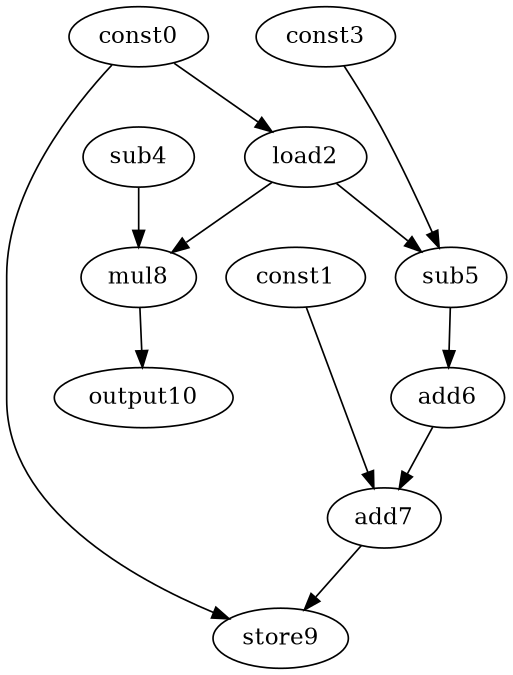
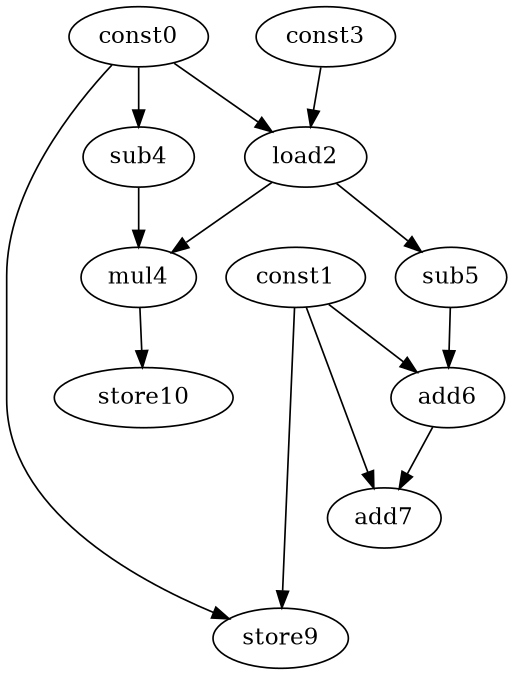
none -> (139, 89)
(392, 147) -> (317, 89)
(139, 277) -> (139, 277)
none -> (366, 333)
(144, 398) -> (144, 398)
(339, 571) -> (289, 449)
